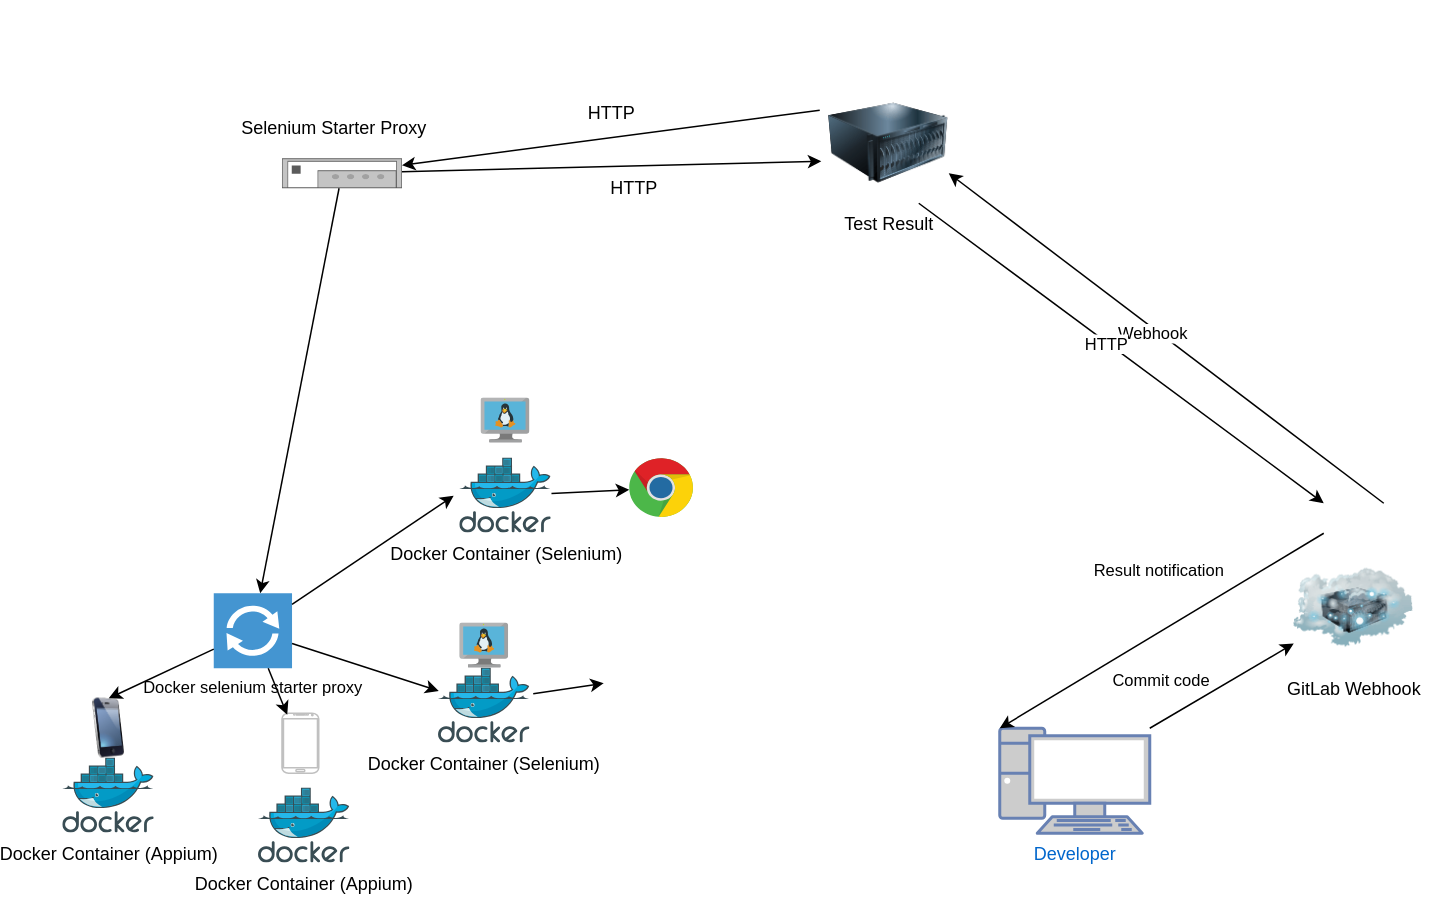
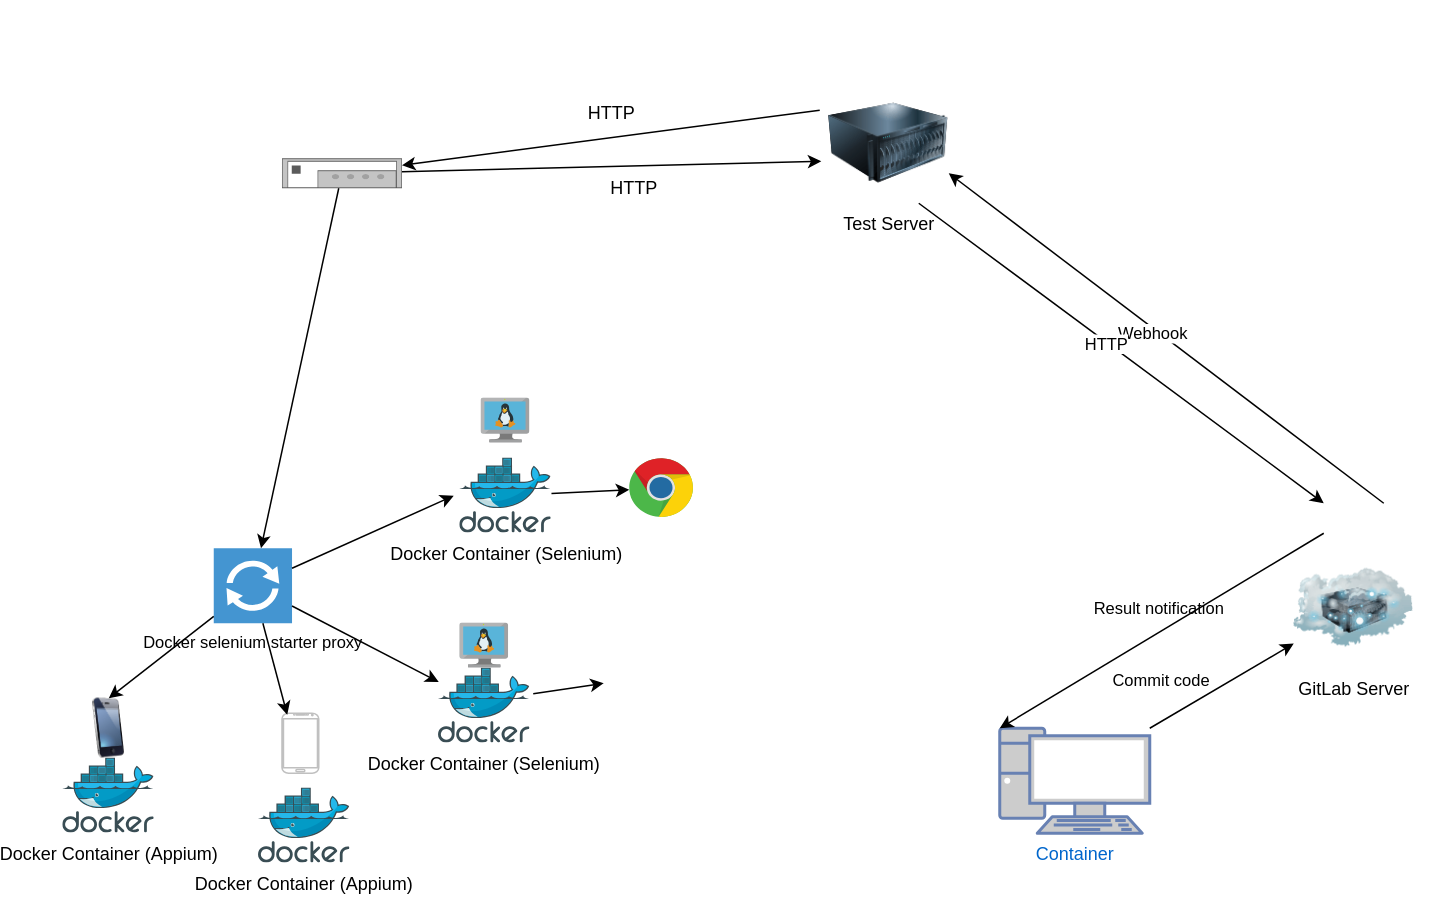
(334, 128) -> none
(890, 225) -> (890, 225)
(1159, 571) -> (1159, 608)
(253, 631) -> (253, 586)
(1355, 690) -> (1355, 690)
(1076, 855) -> (1076, 855)
